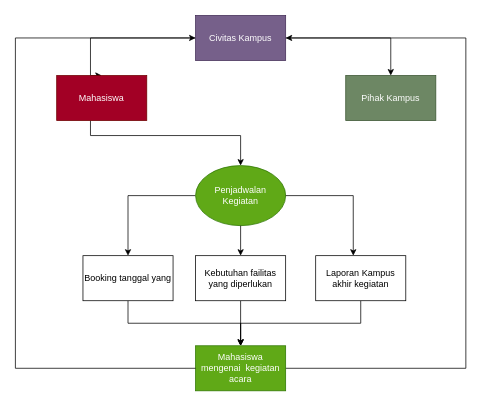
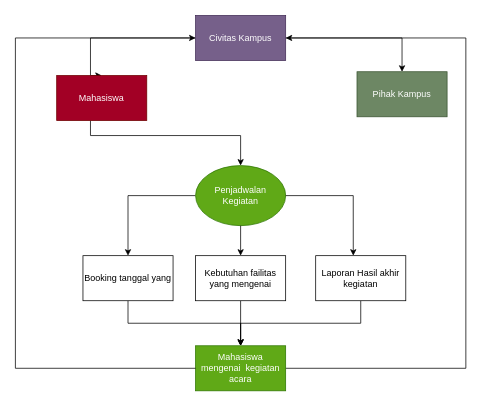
(390, 98) -> (402, 94)
(240, 278) -> (240, 278)
(360, 278) -> (360, 278)
